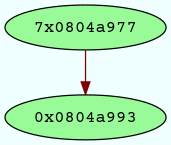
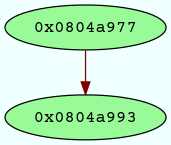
(86, 27) -> (86, 27)
